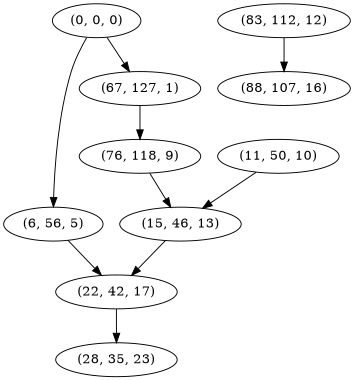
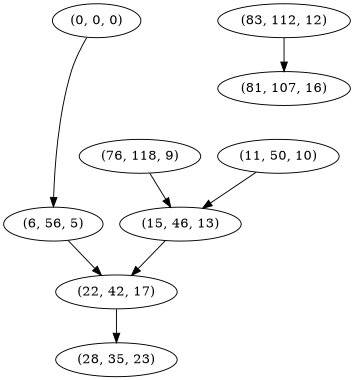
(140, 89) -> none
(284, 89) -> (284, 89)
